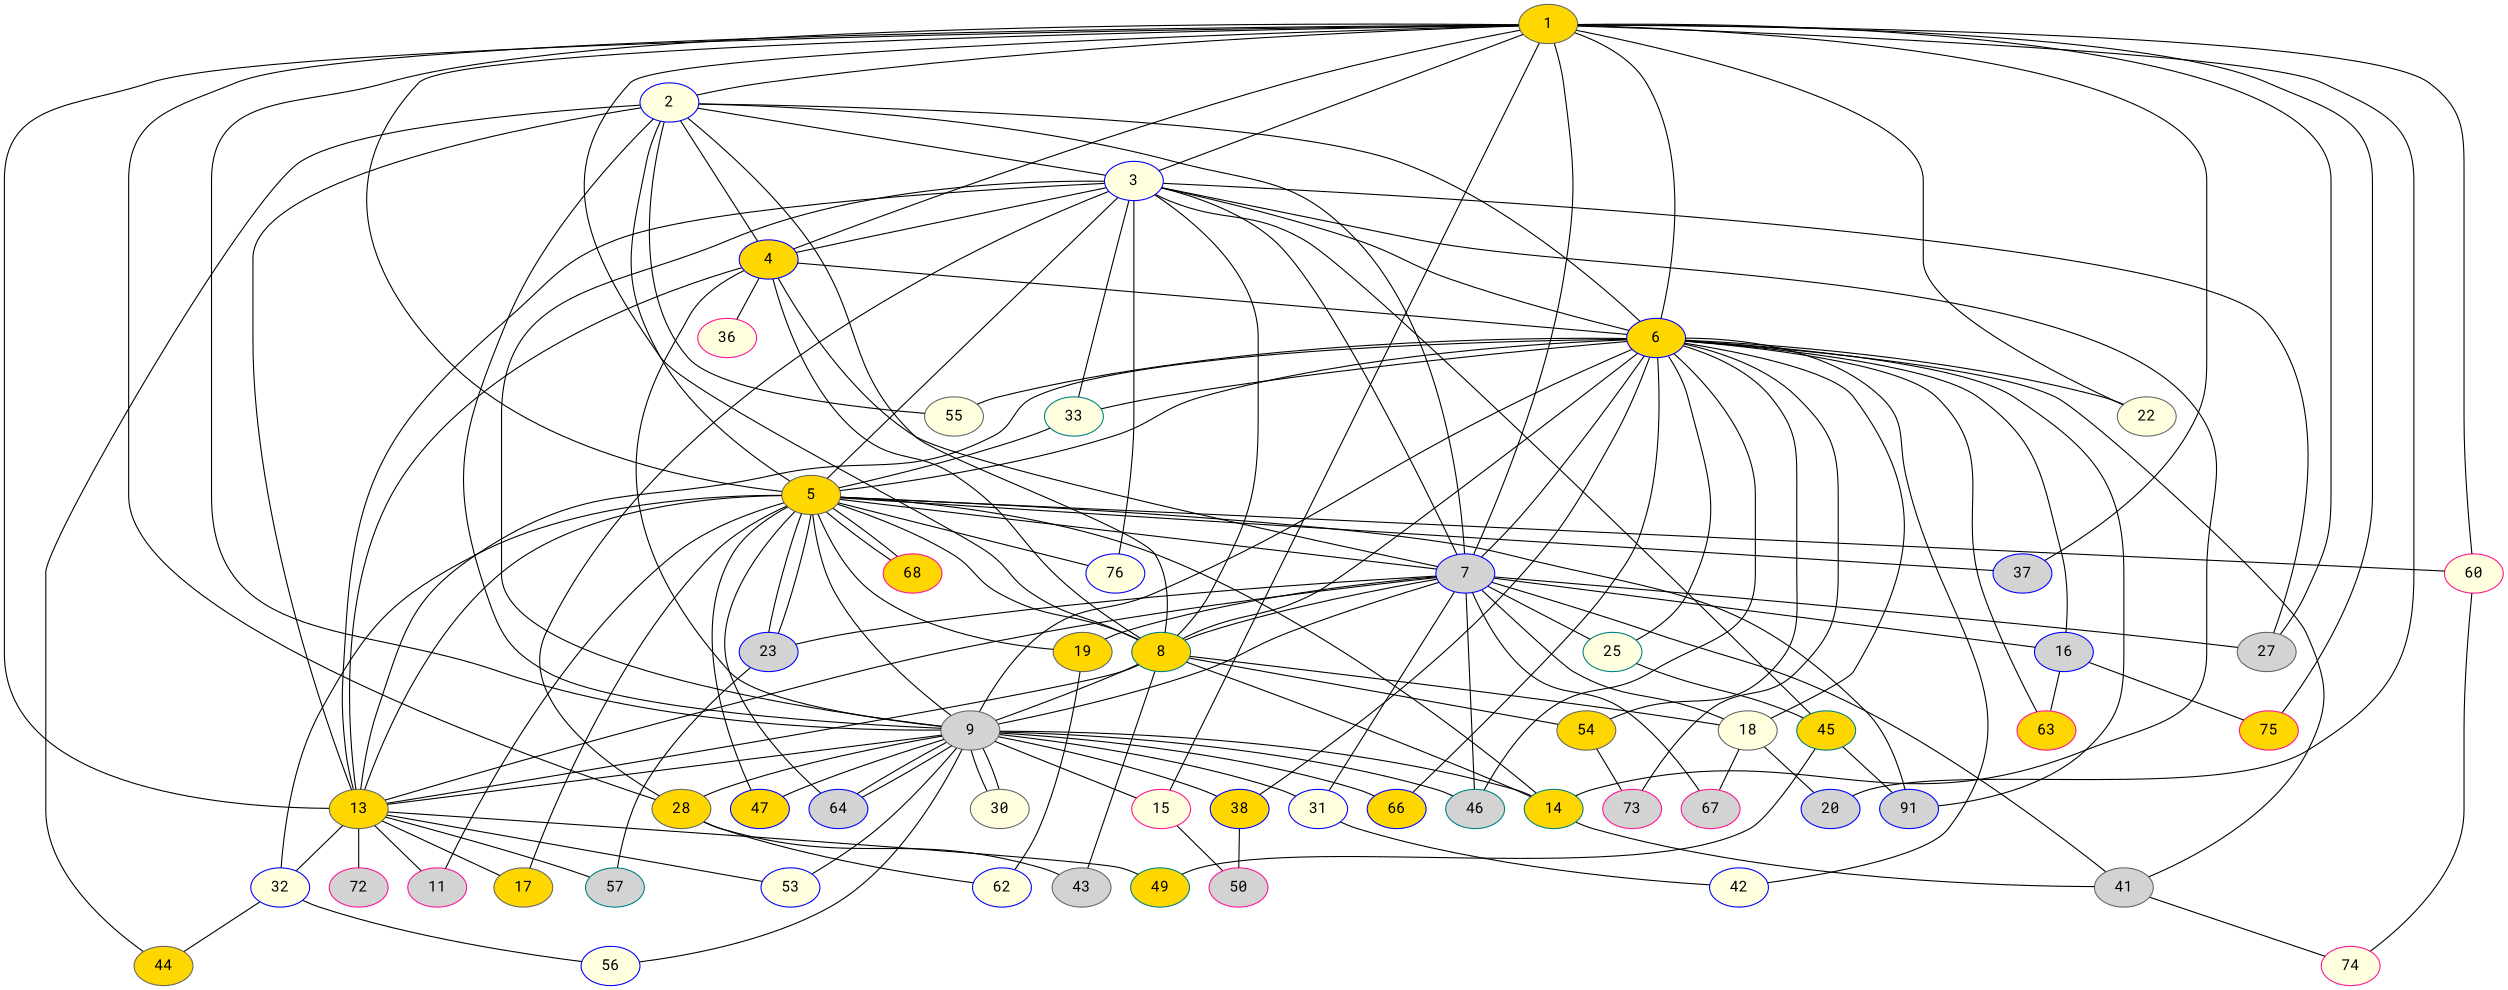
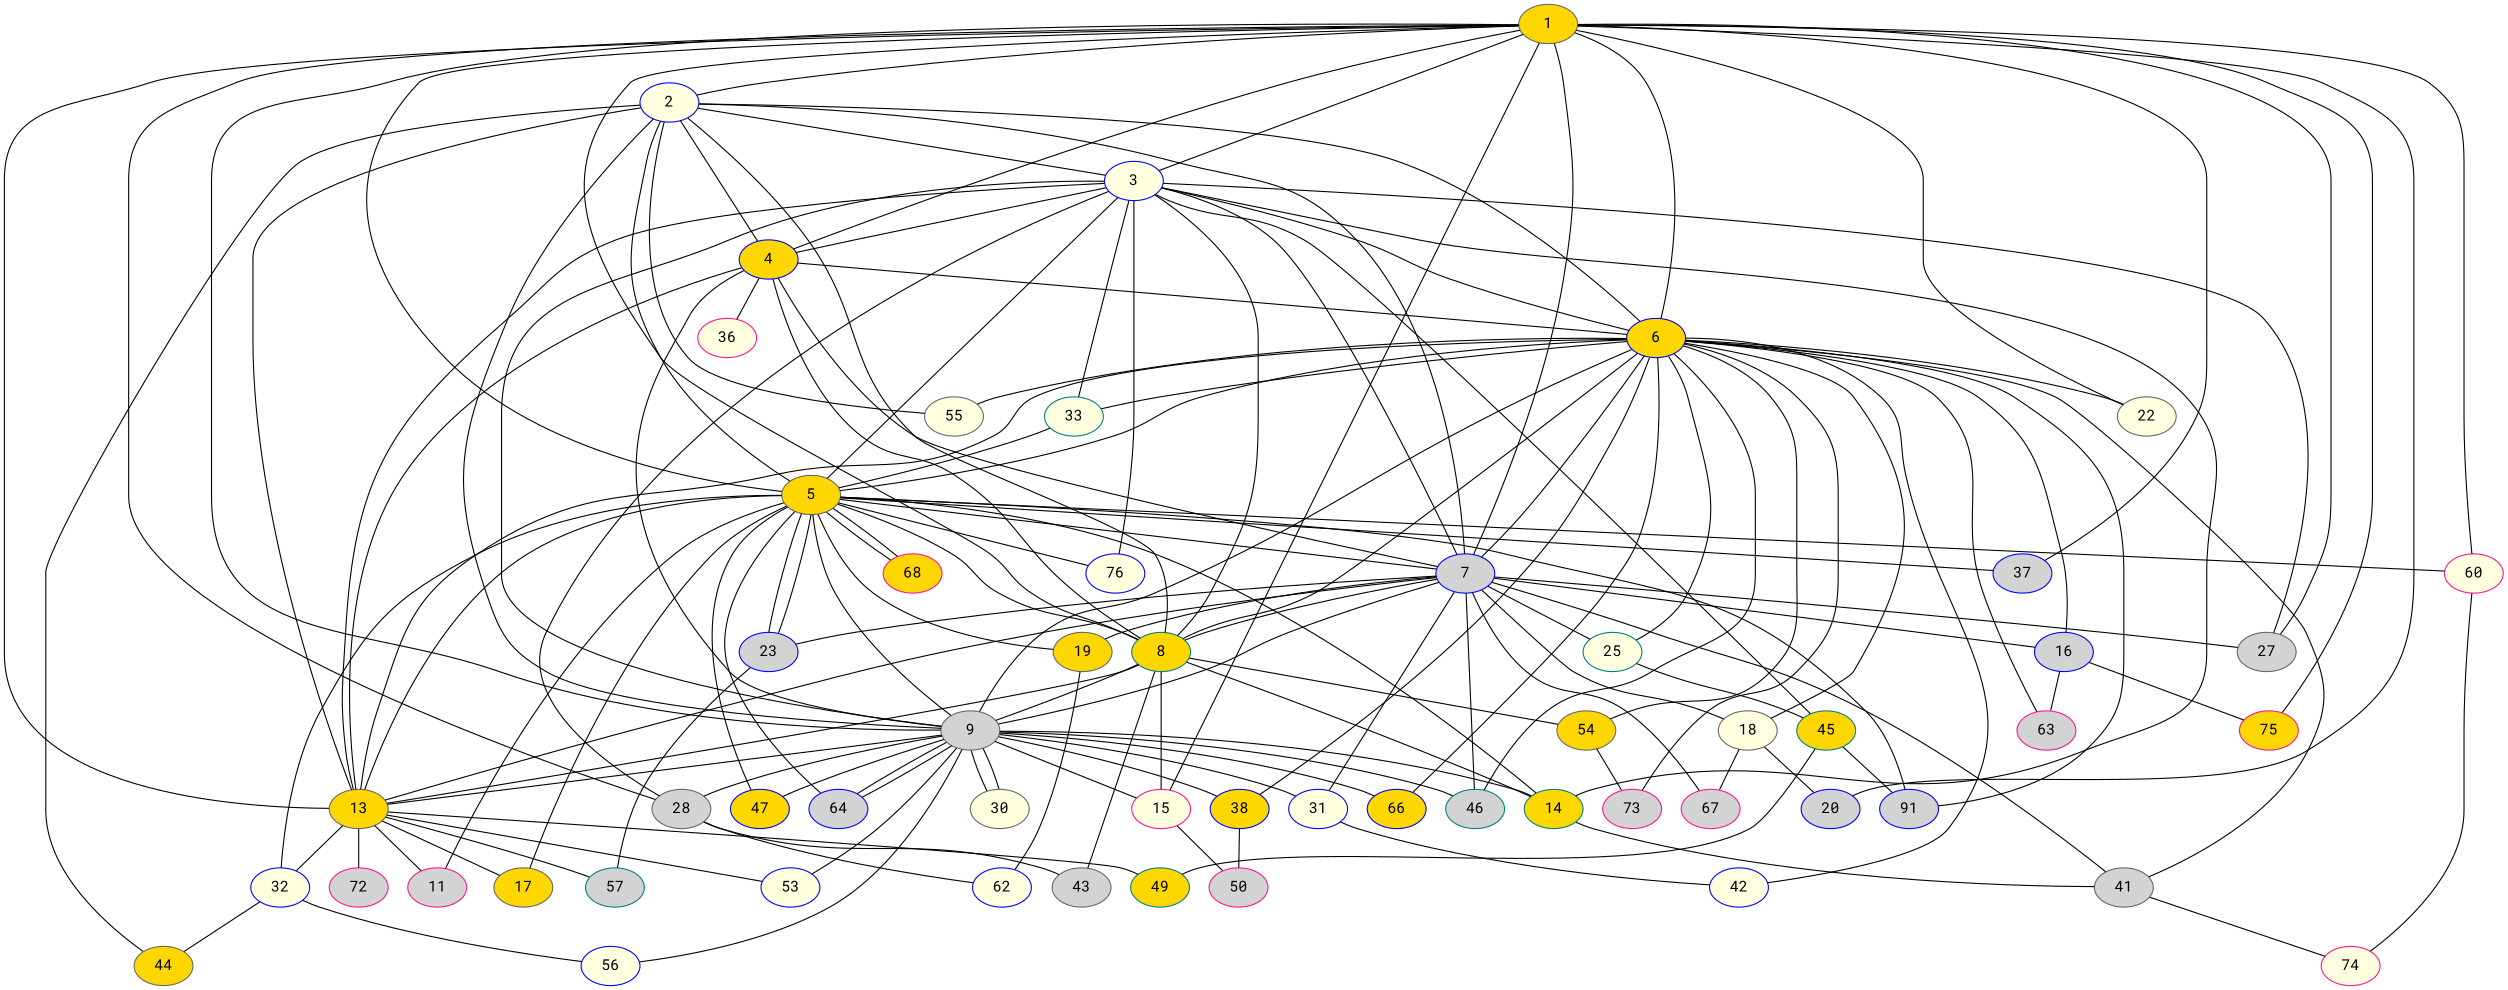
(1455, 688) -> (1161, 728)
(2046, 730) -> (2046, 730)
(681, 809) -> (681, 809)
